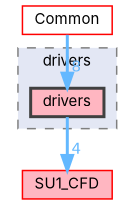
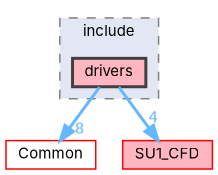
(67, 58) -> (84, 109)
(67, 62) -> (109, 32)
